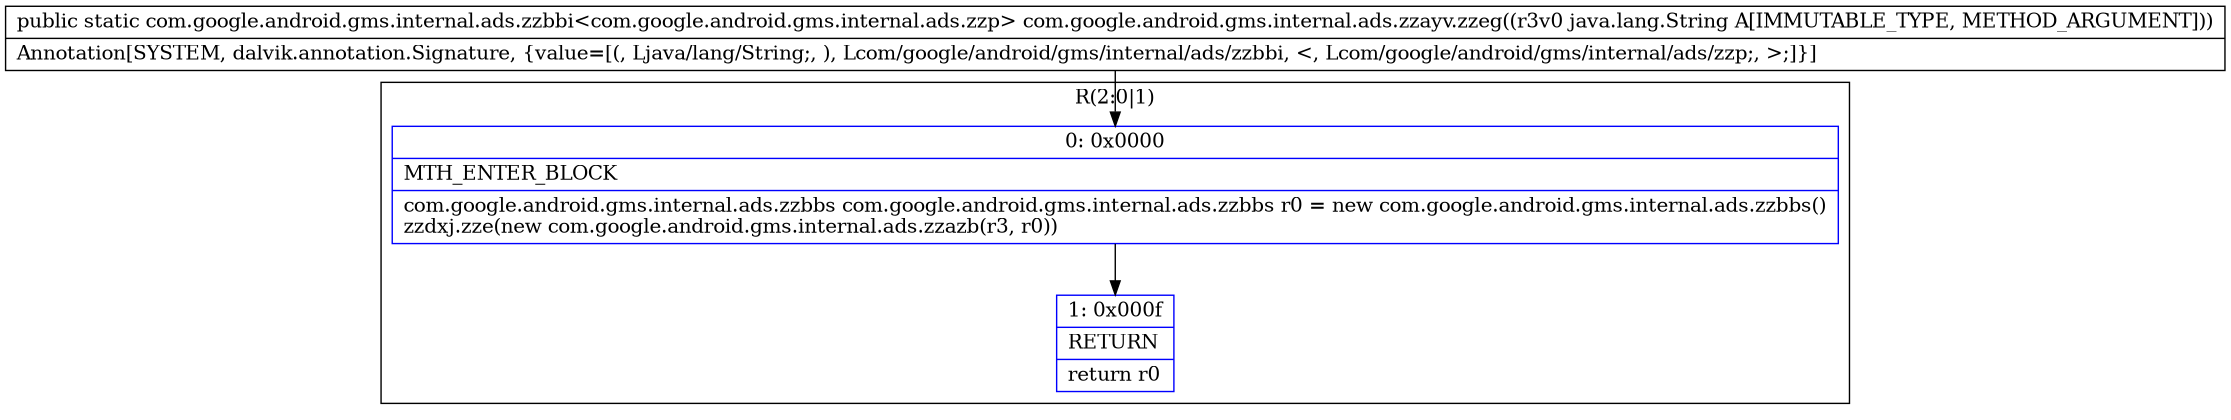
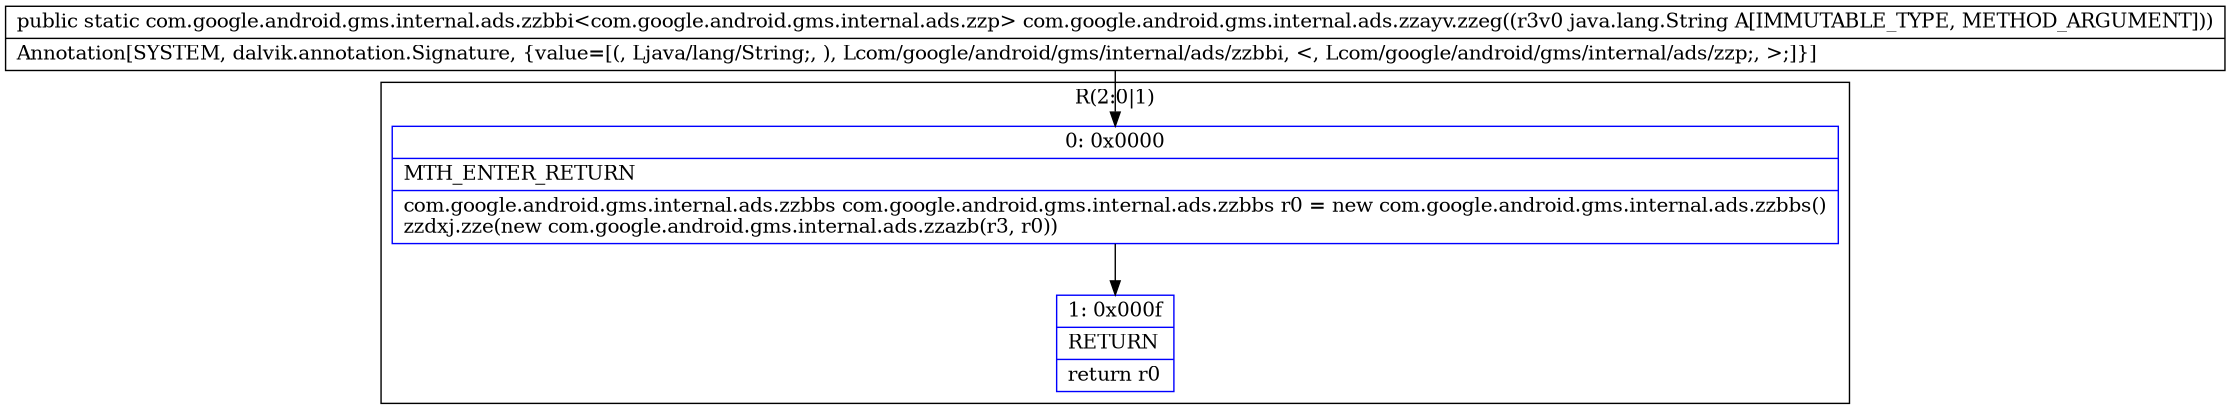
(511, 174) -> (519, 174)
